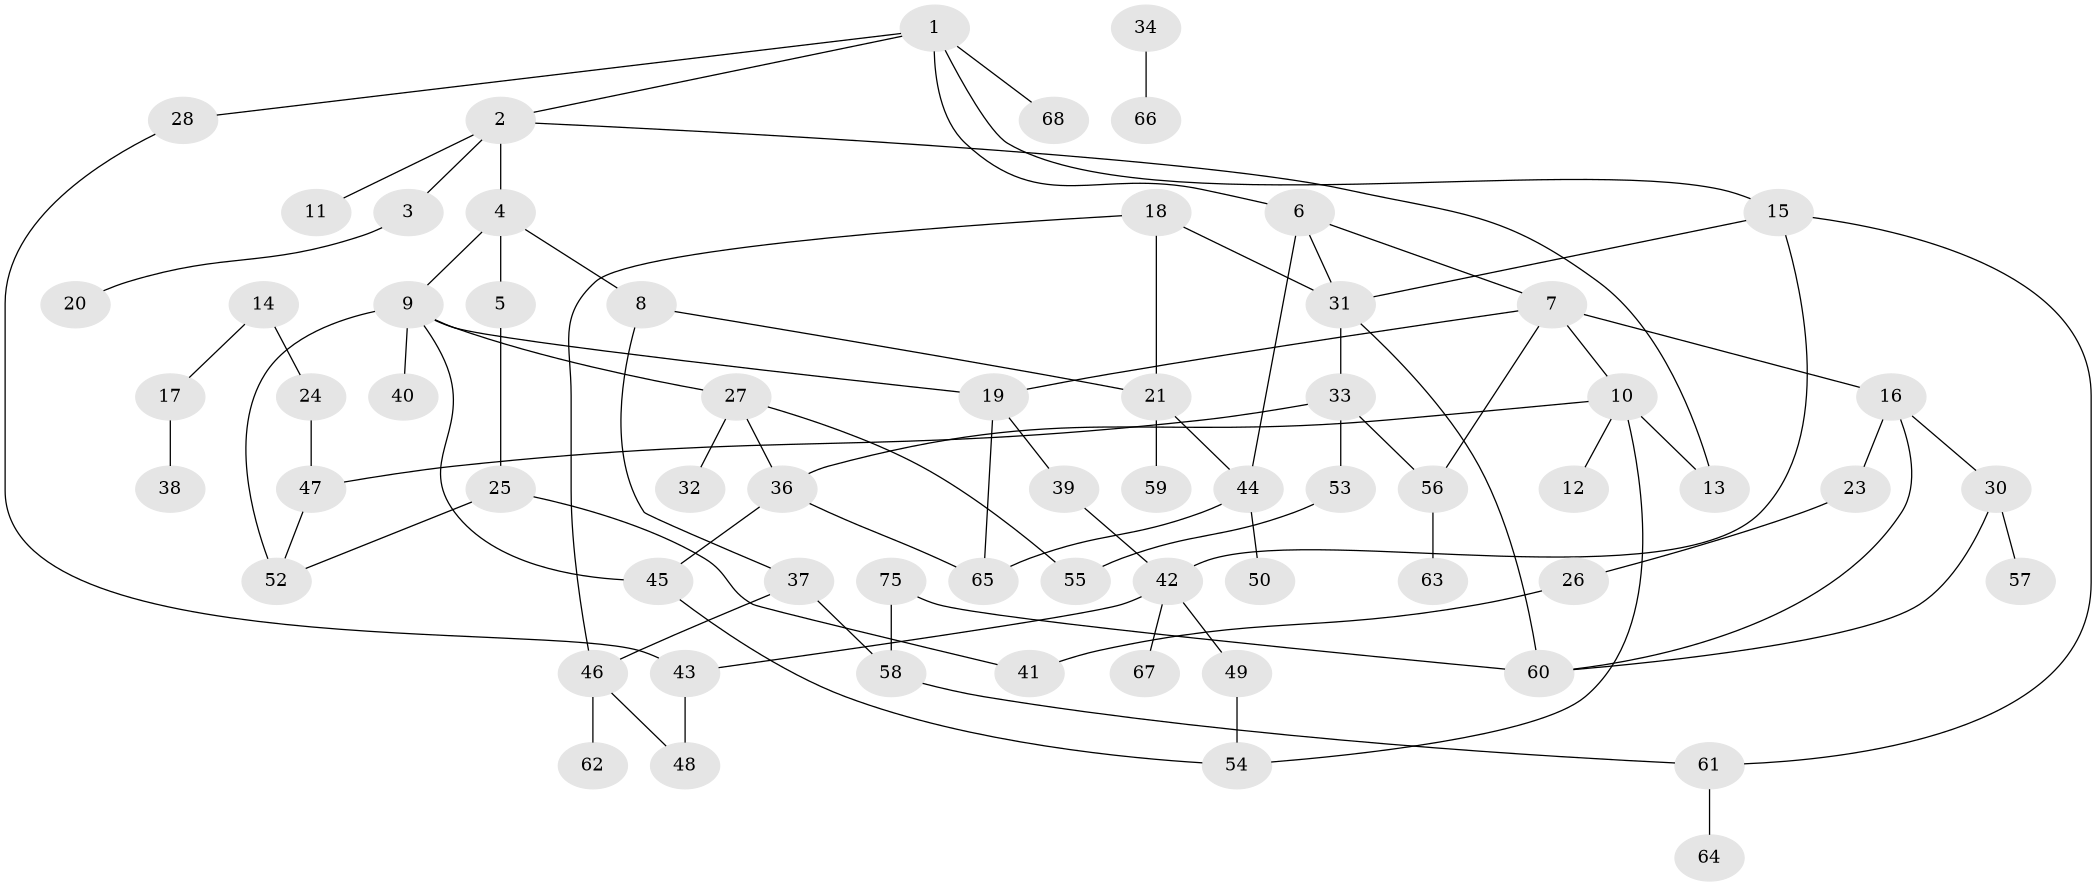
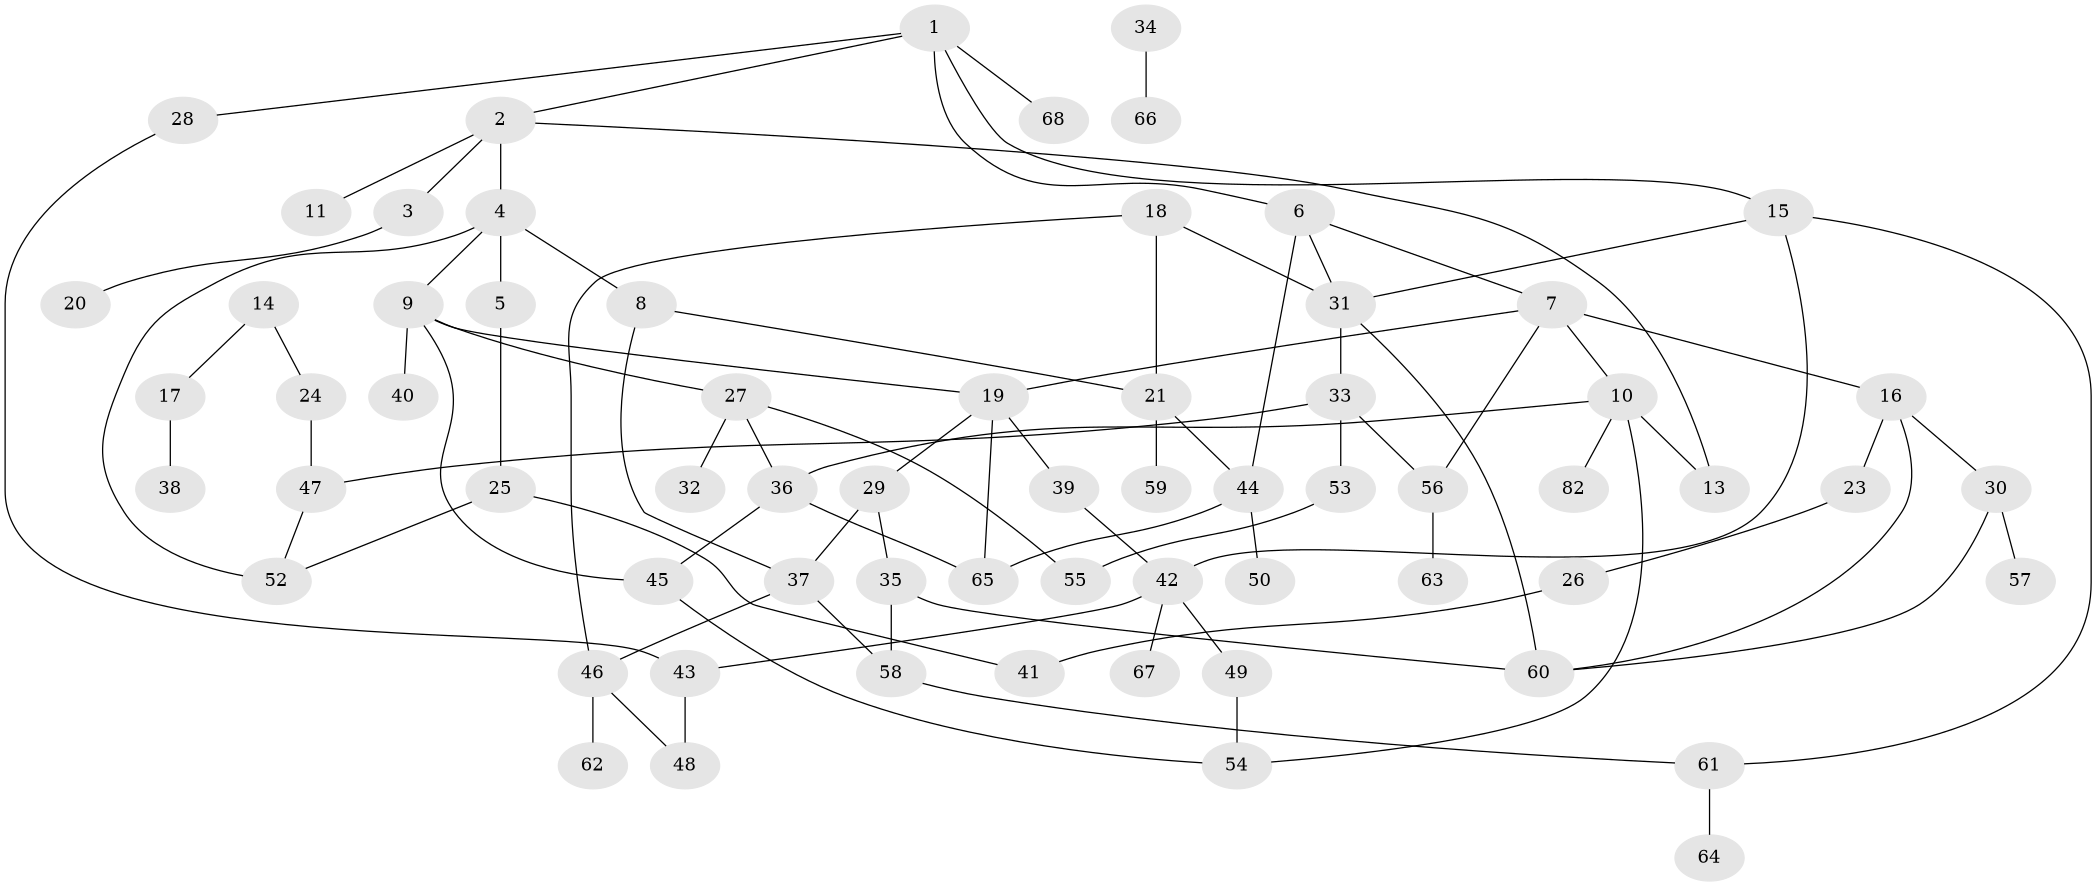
(253, 402) -> (154, 325)
none -> (875, 489)
(1574, 489) -> (1574, 489)
(891, 581) -> (891, 581)
